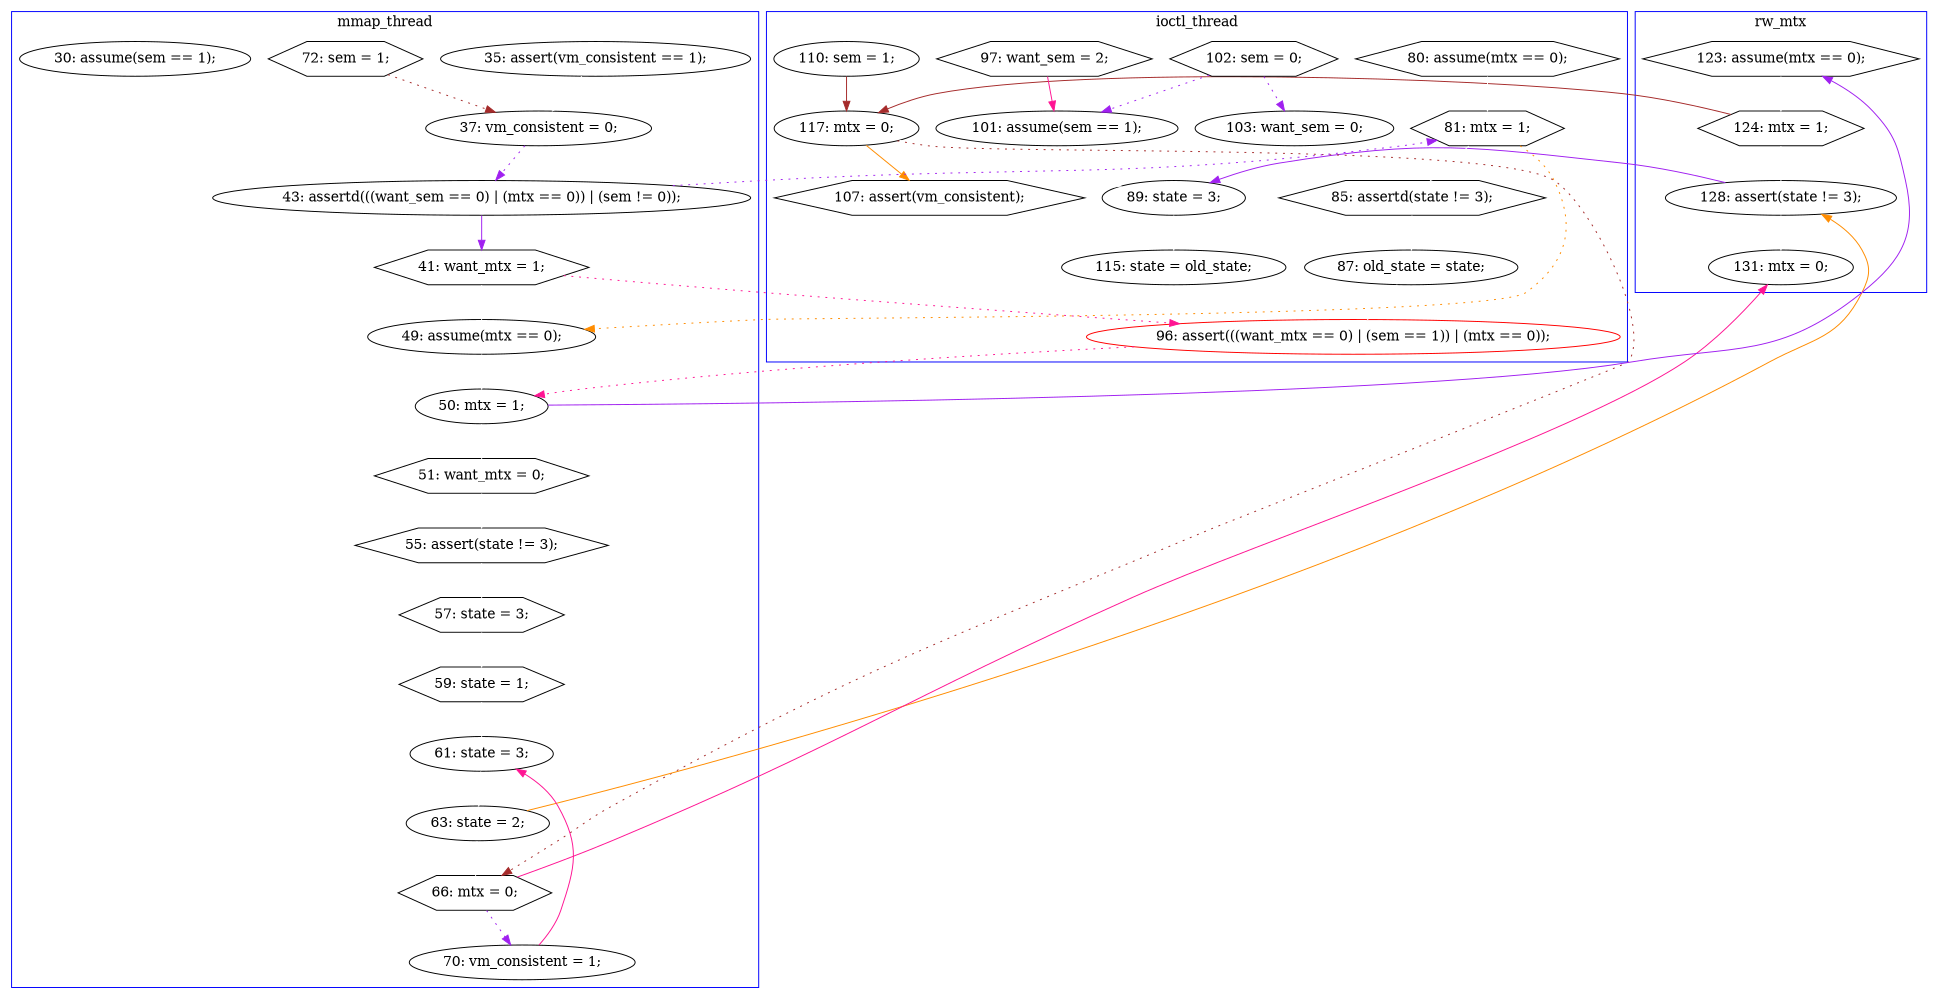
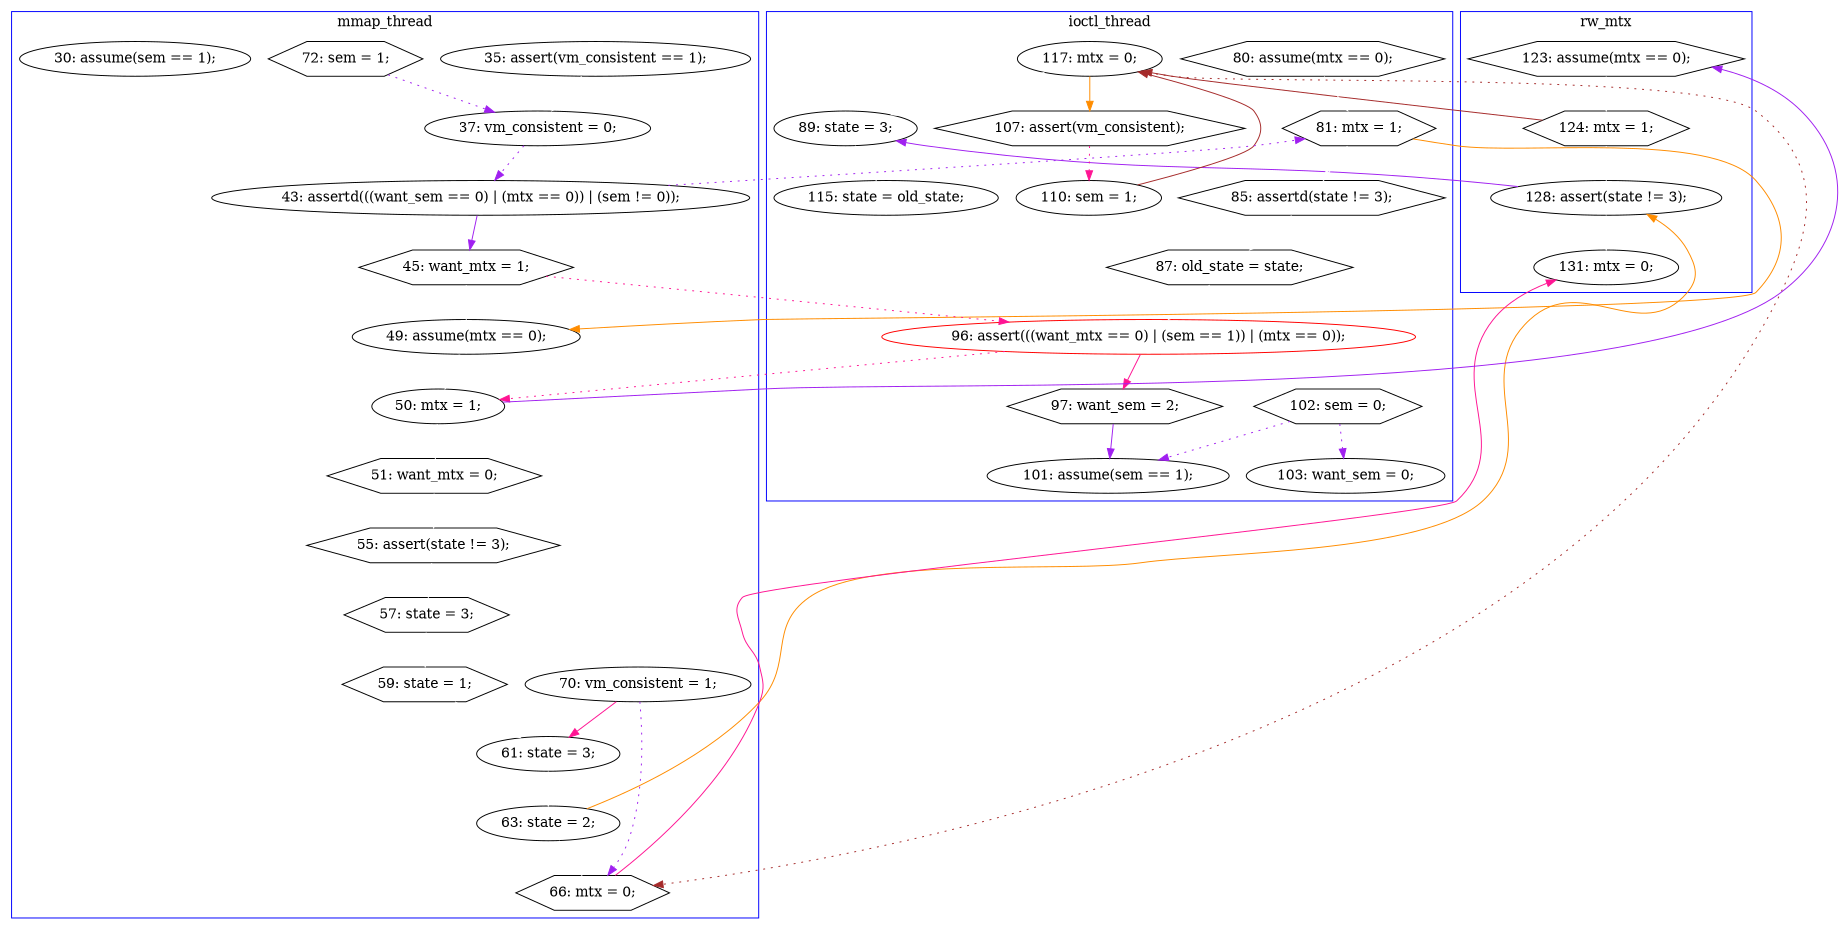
(1050, 89) -> (1112, 436)
(437, 92) -> (437, 92)
none -> (1089, 152)
(482, 267) -> (466, 267)
(1411, 267) -> (1230, 267)
(1149, 315) -> (1406, 310)
none -> (1134, 367)
(496, 924) -> (640, 779)
